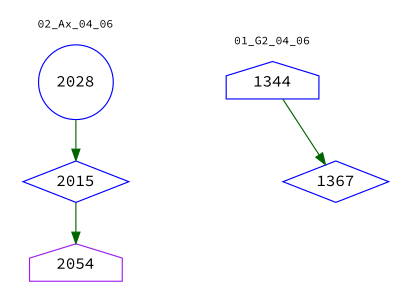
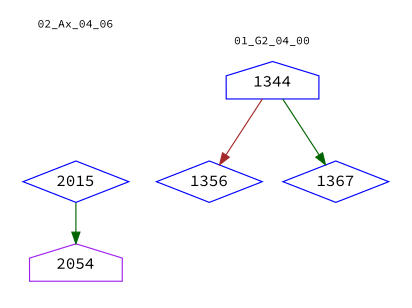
(273, 41) -> (273, 41)
(76, 82) -> none
none -> (209, 182)
